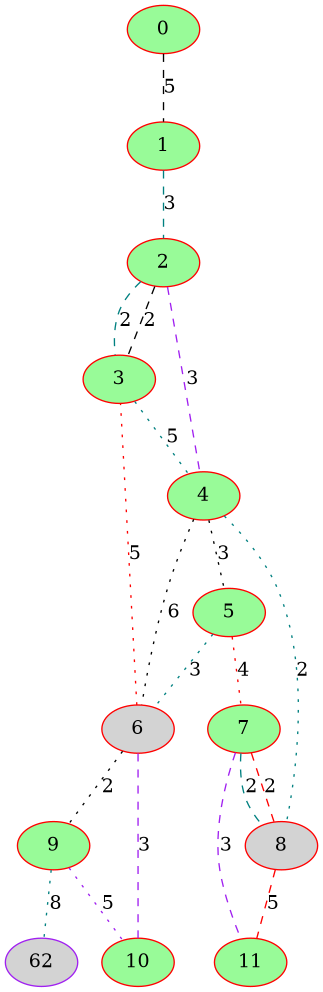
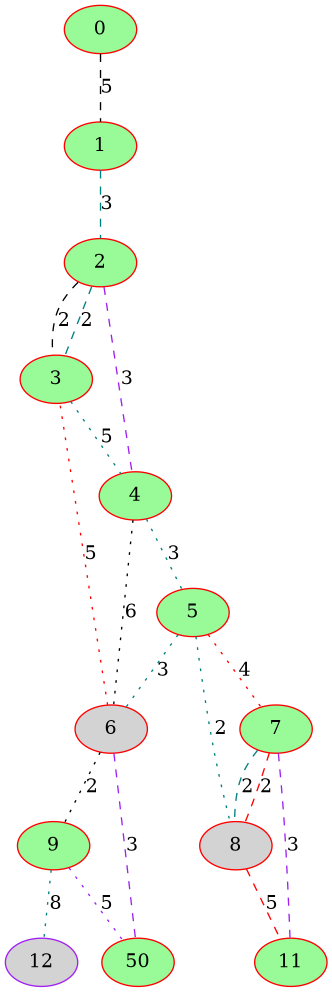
(217, 554) -> (164, 554)
(295, 659) -> (210, 730)
(42, 962) -> (42, 962)
(138, 962) -> (138, 962)
